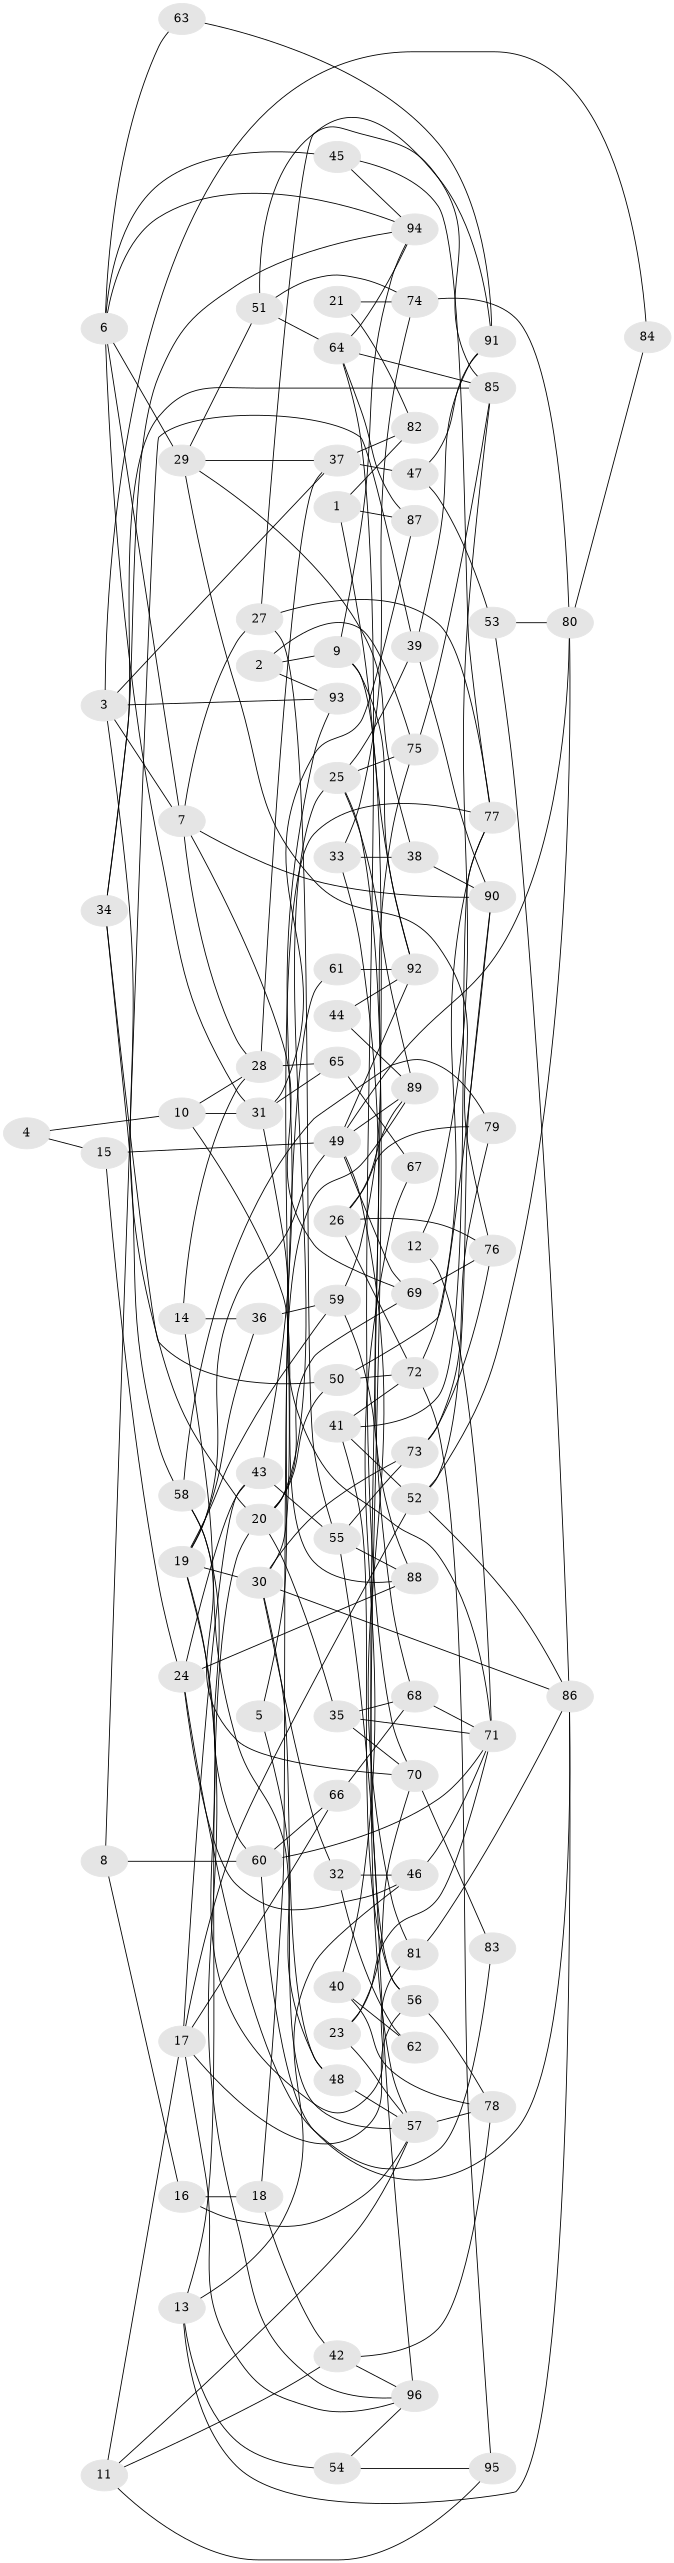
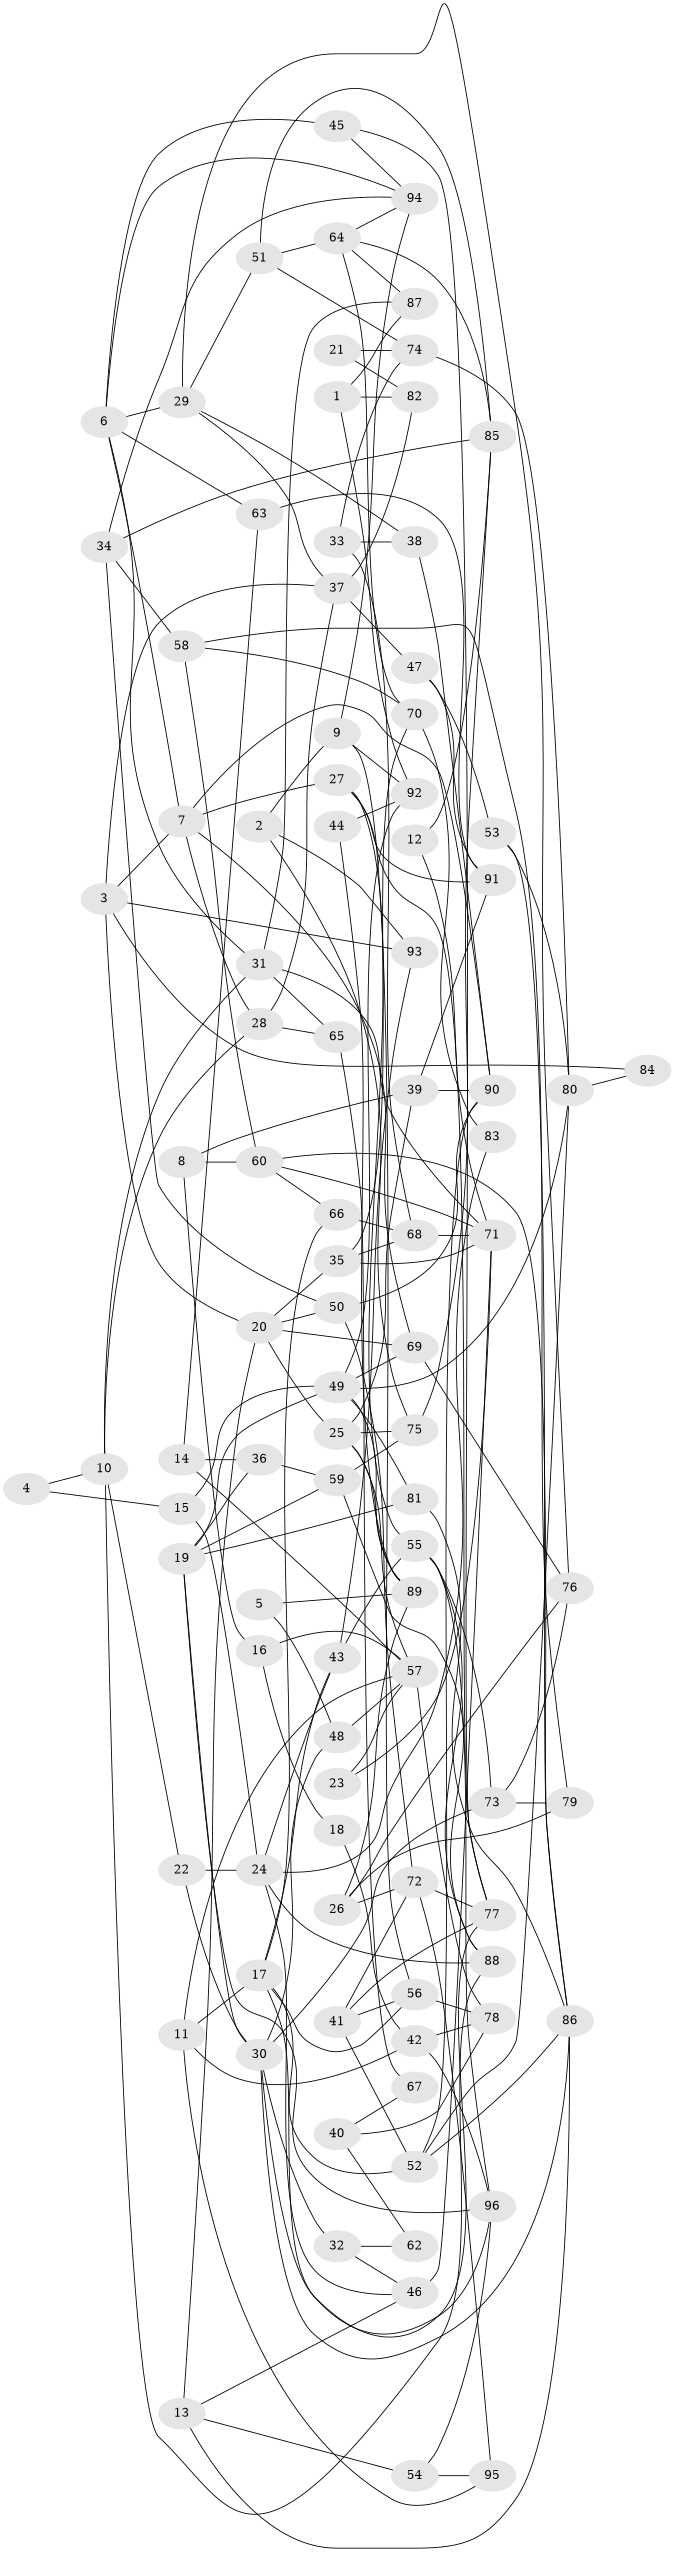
(337, 969) -> none
(201, 1187) -> (221, 987)
(391, 1855) -> none
none -> (182, 1870)
